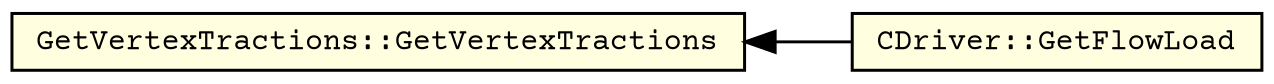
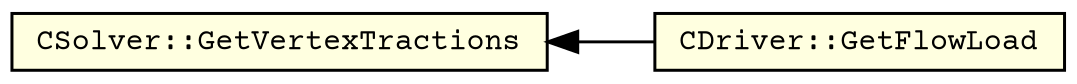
(378, 42) -> (280, 42)
